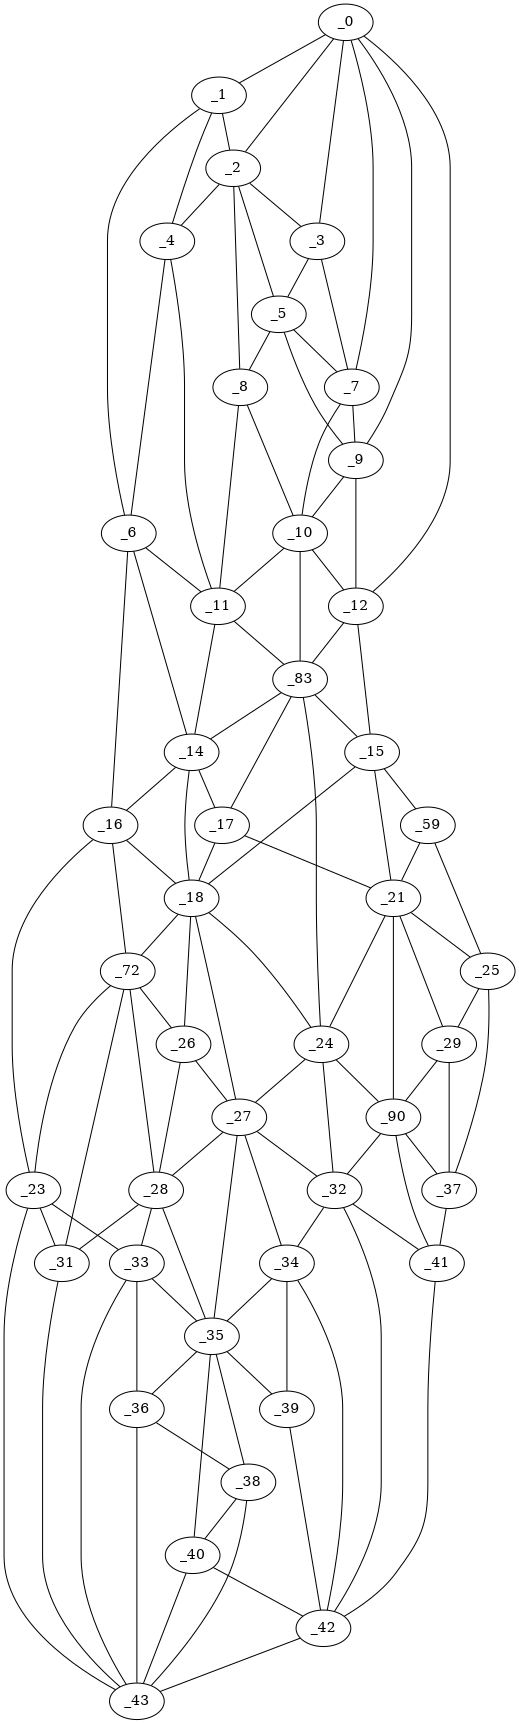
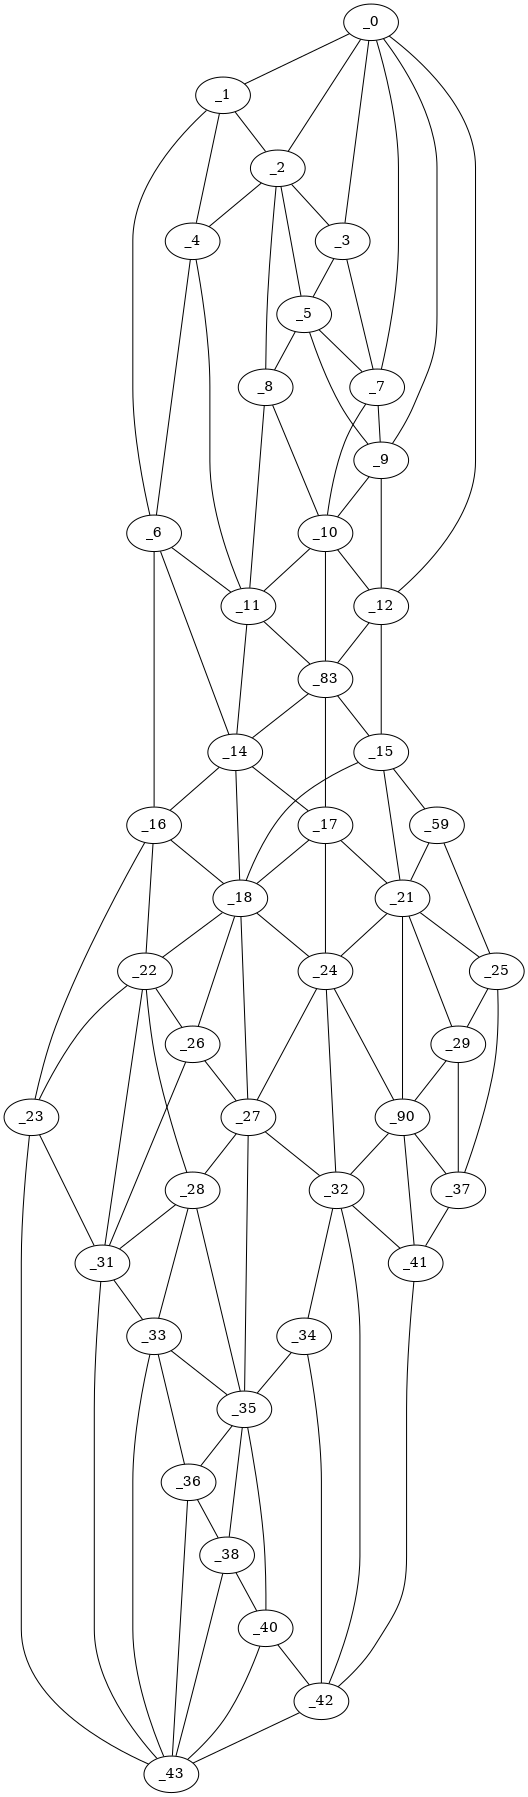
(316, 853) -> (325, 898)
(128, 971) -> (145, 971)
(170, 1117) -> (148, 1154)
(263, 1190) -> none
(85, 1227) -> (128, 1300)
(287, 1409) -> none
